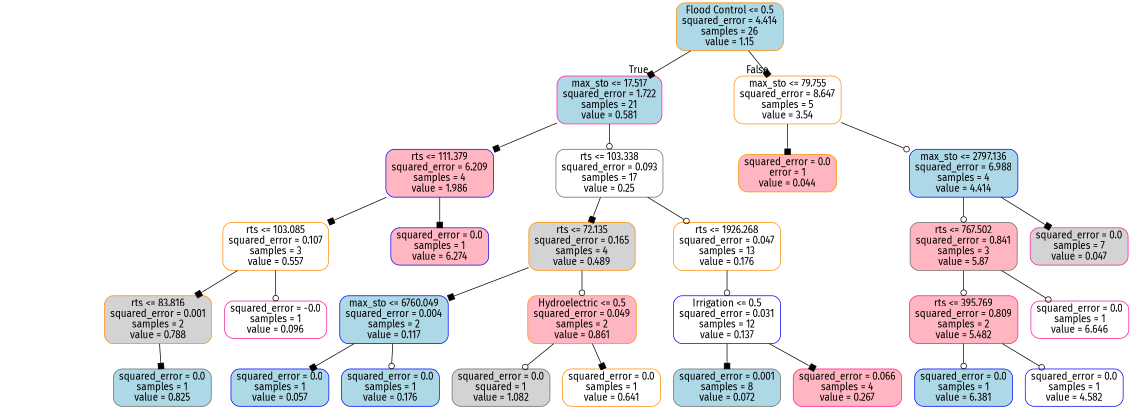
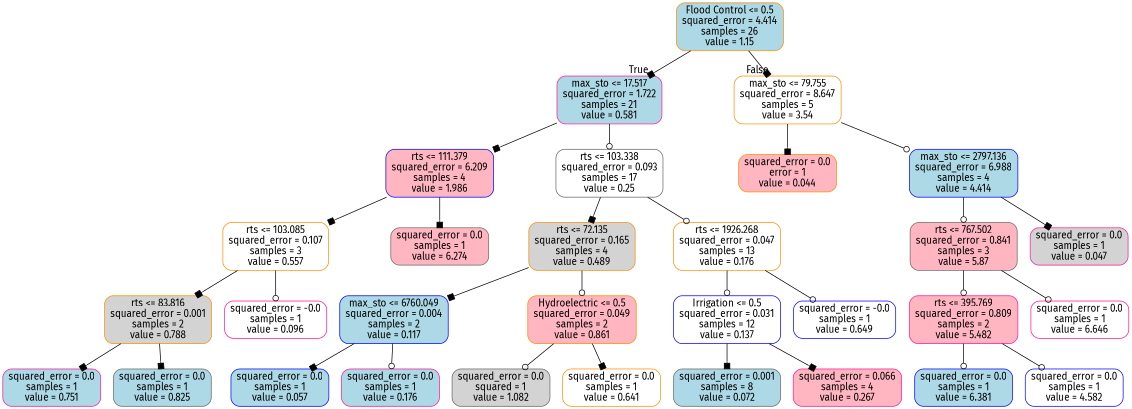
(440, 246) -> (440, 246)
(1079, 246) -> (1079, 246)
none -> (845, 320)
none -> (52, 388)
(390, 388) -> (390, 388)
